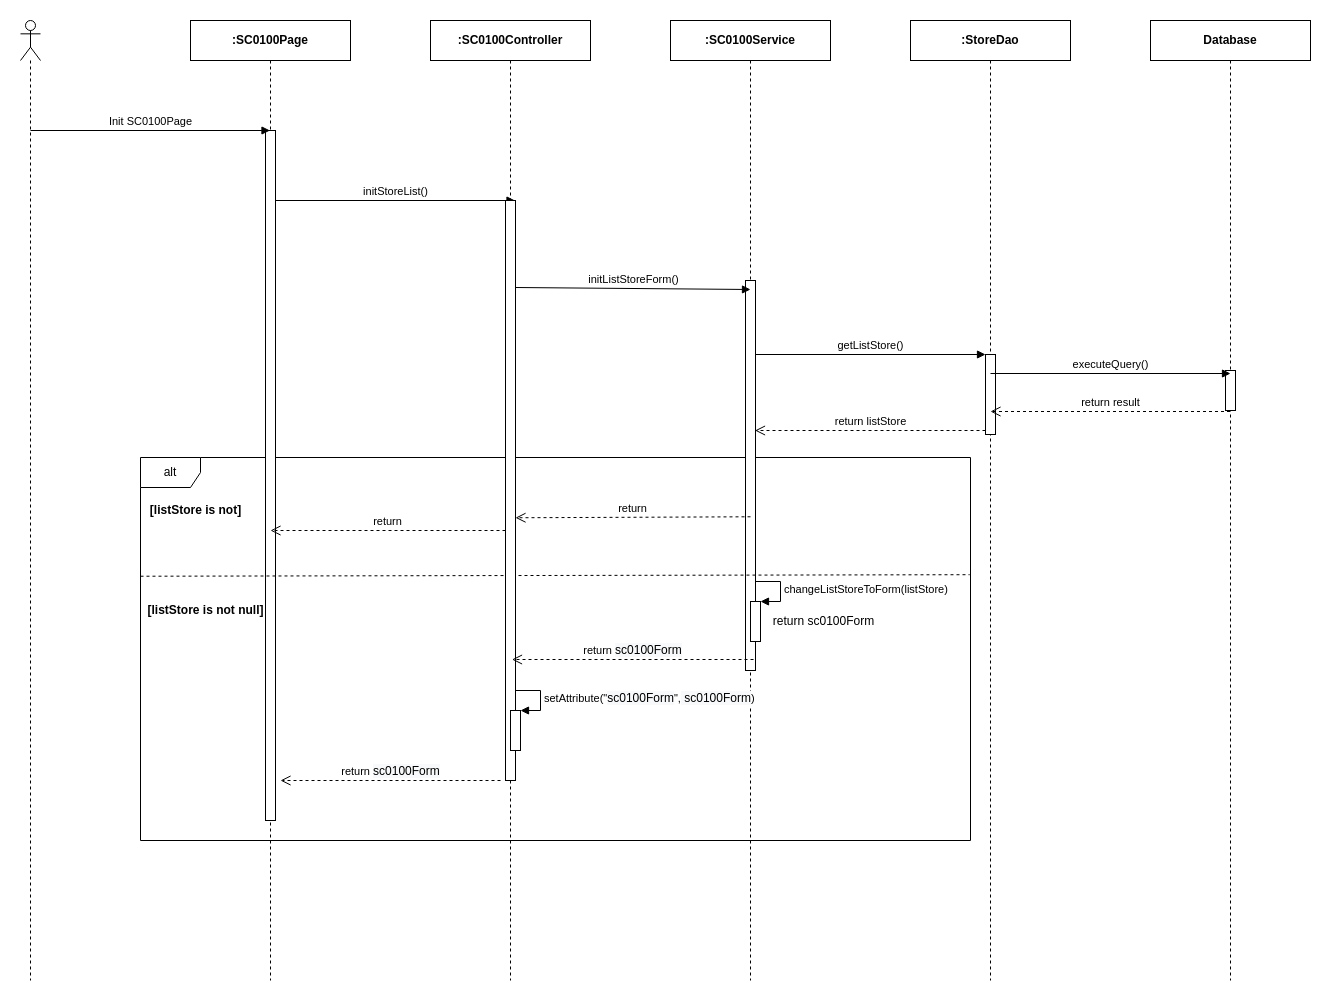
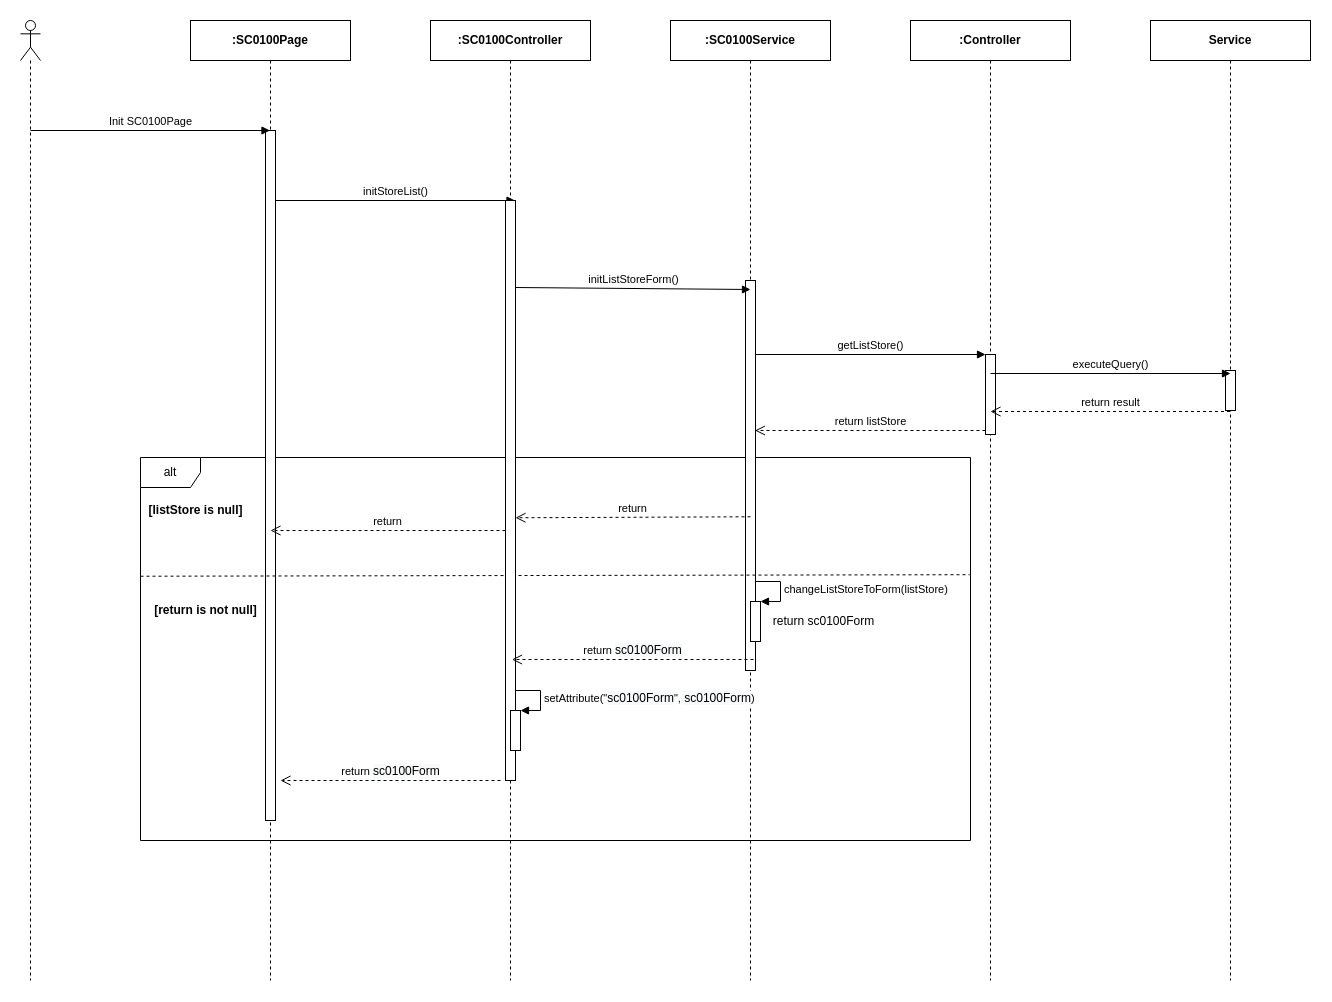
(991, 41) -> (991, 41)
(1231, 41) -> (1231, 41)
(196, 511) -> (196, 511)
(206, 611) -> (206, 611)
